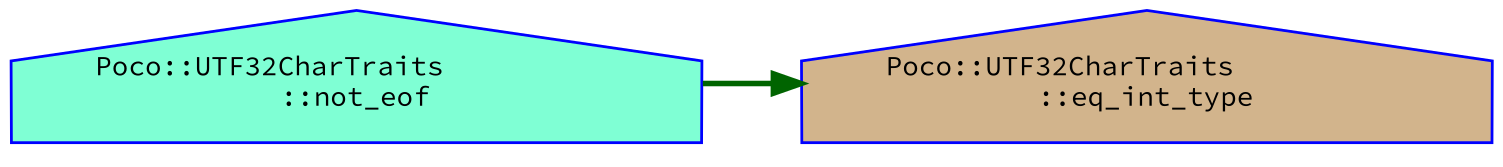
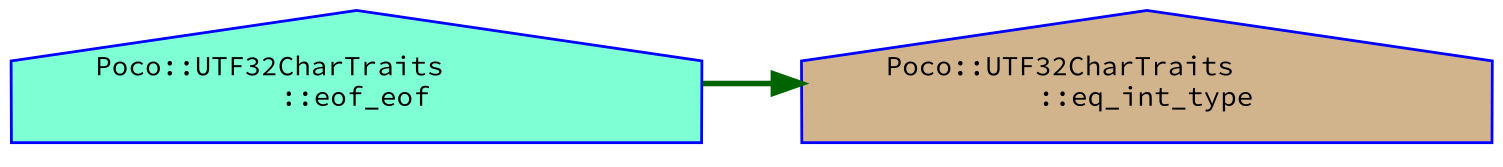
(357, 84) -> (357, 84)
